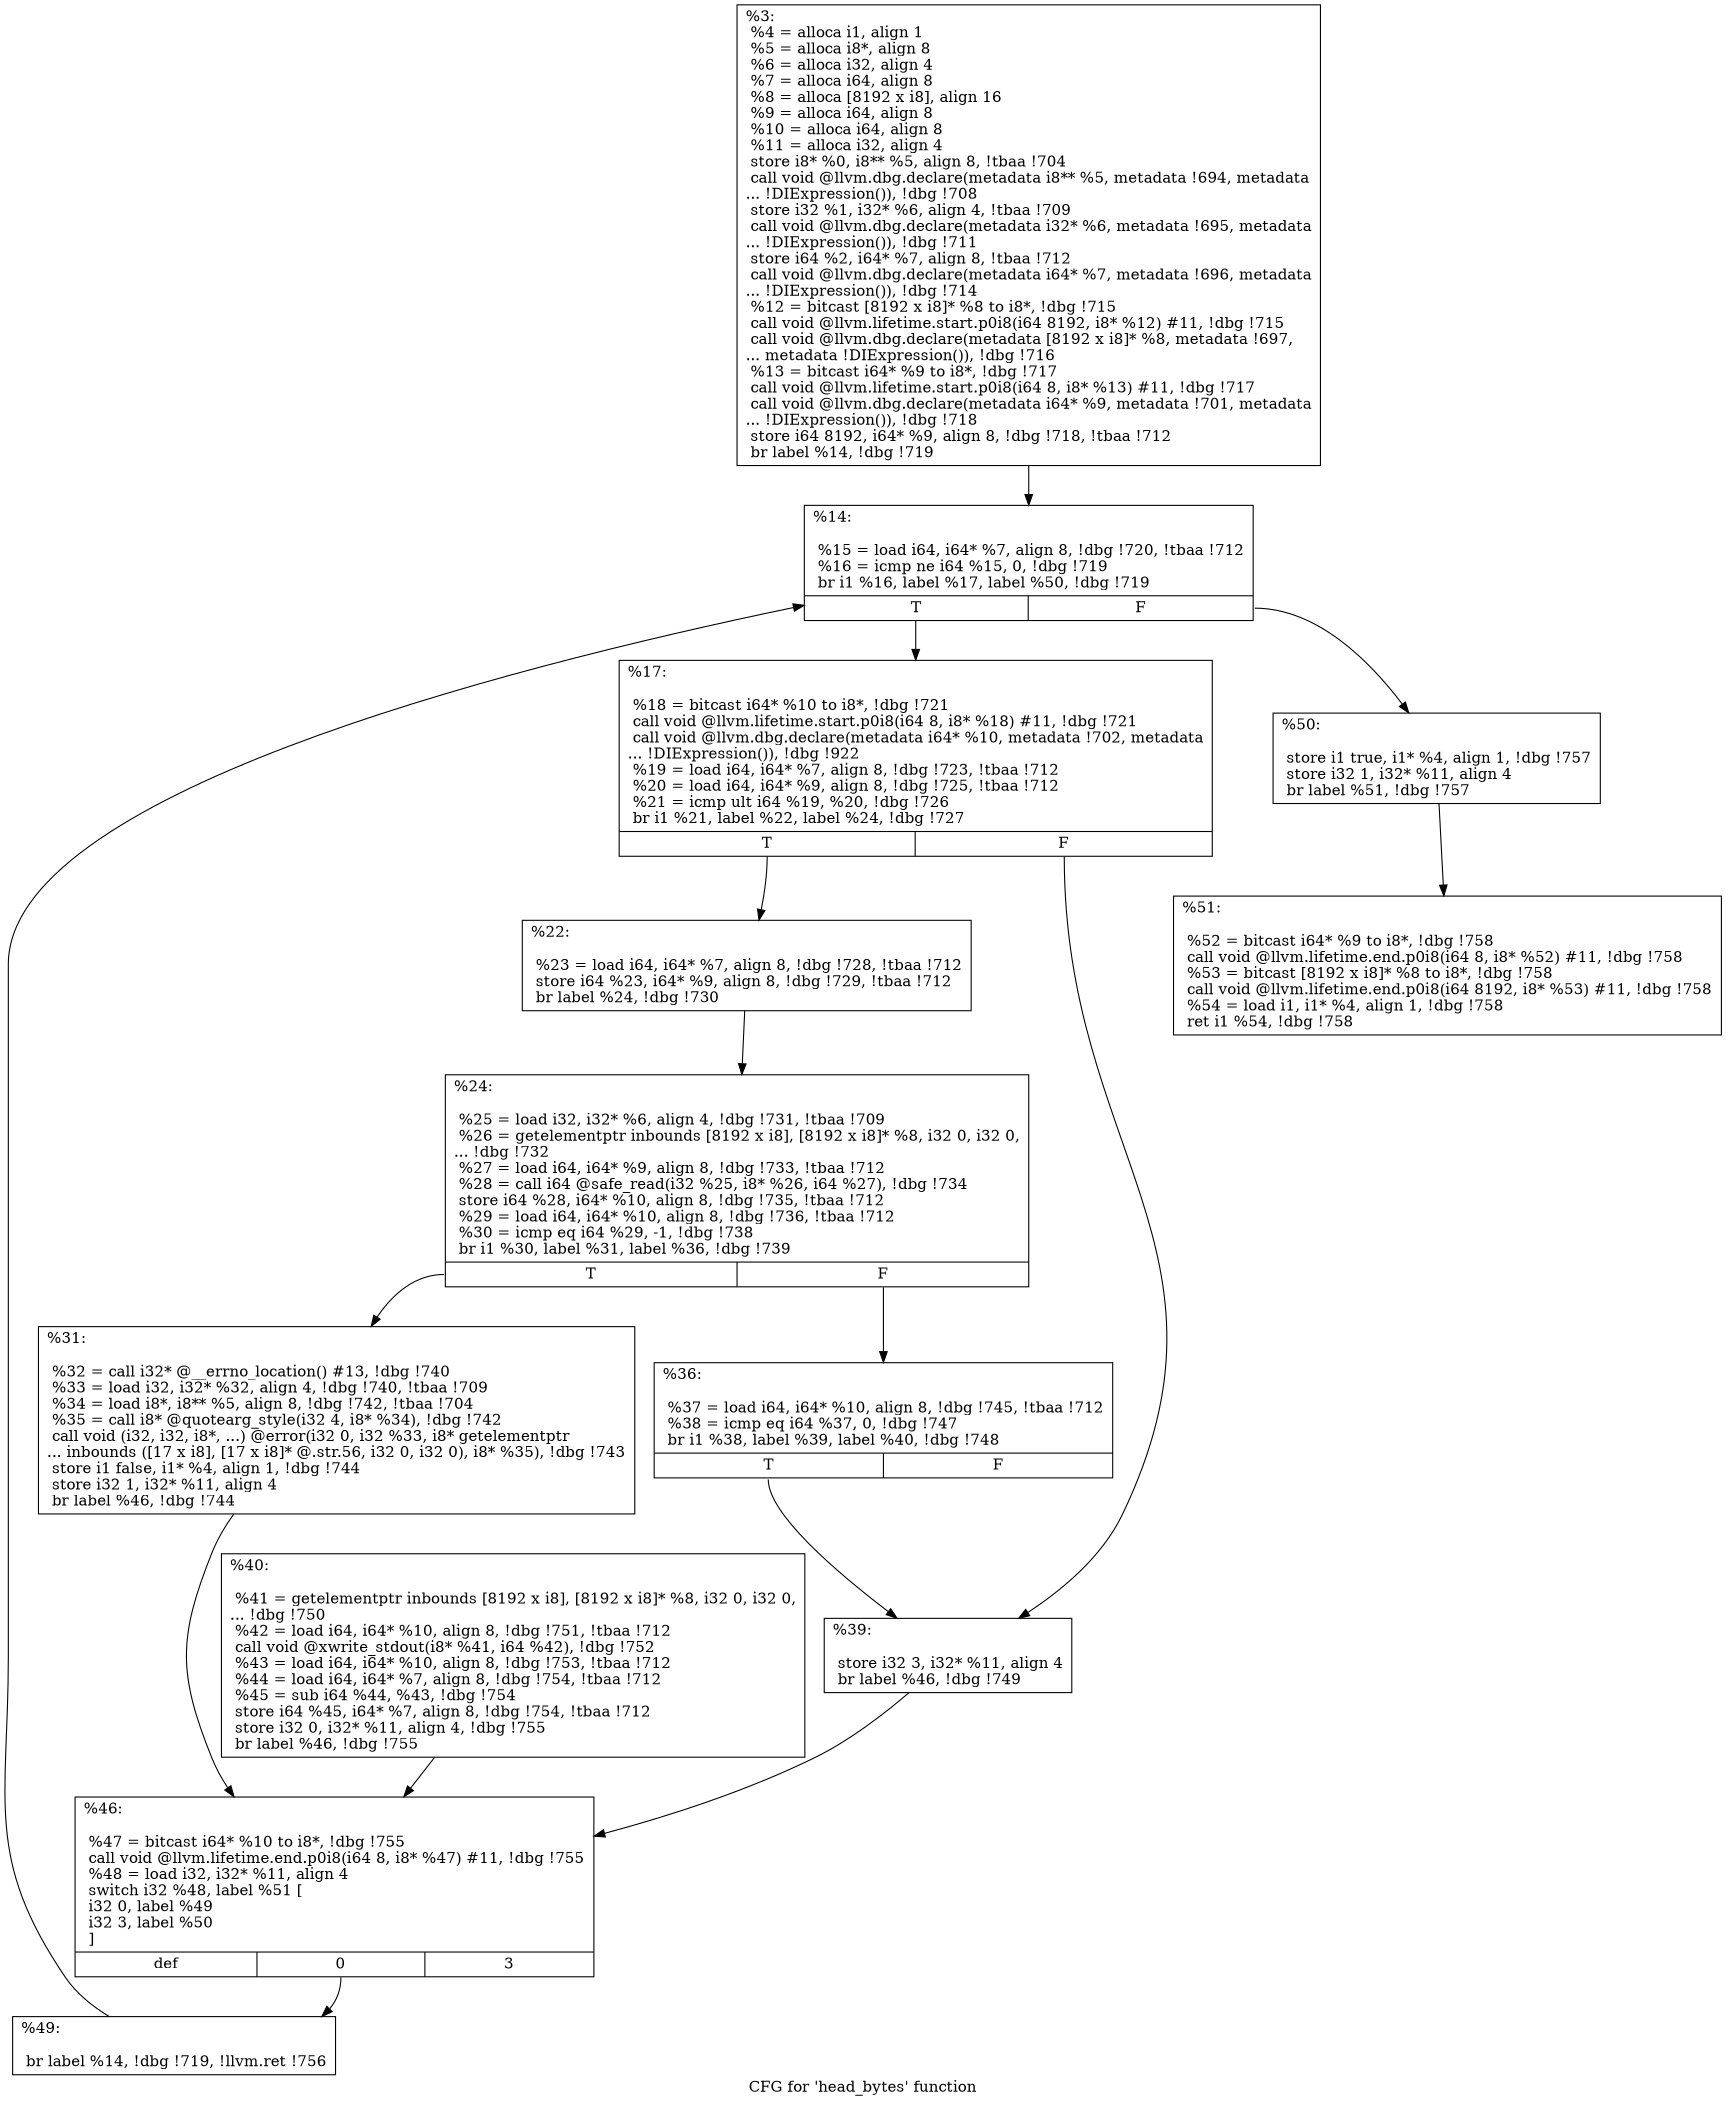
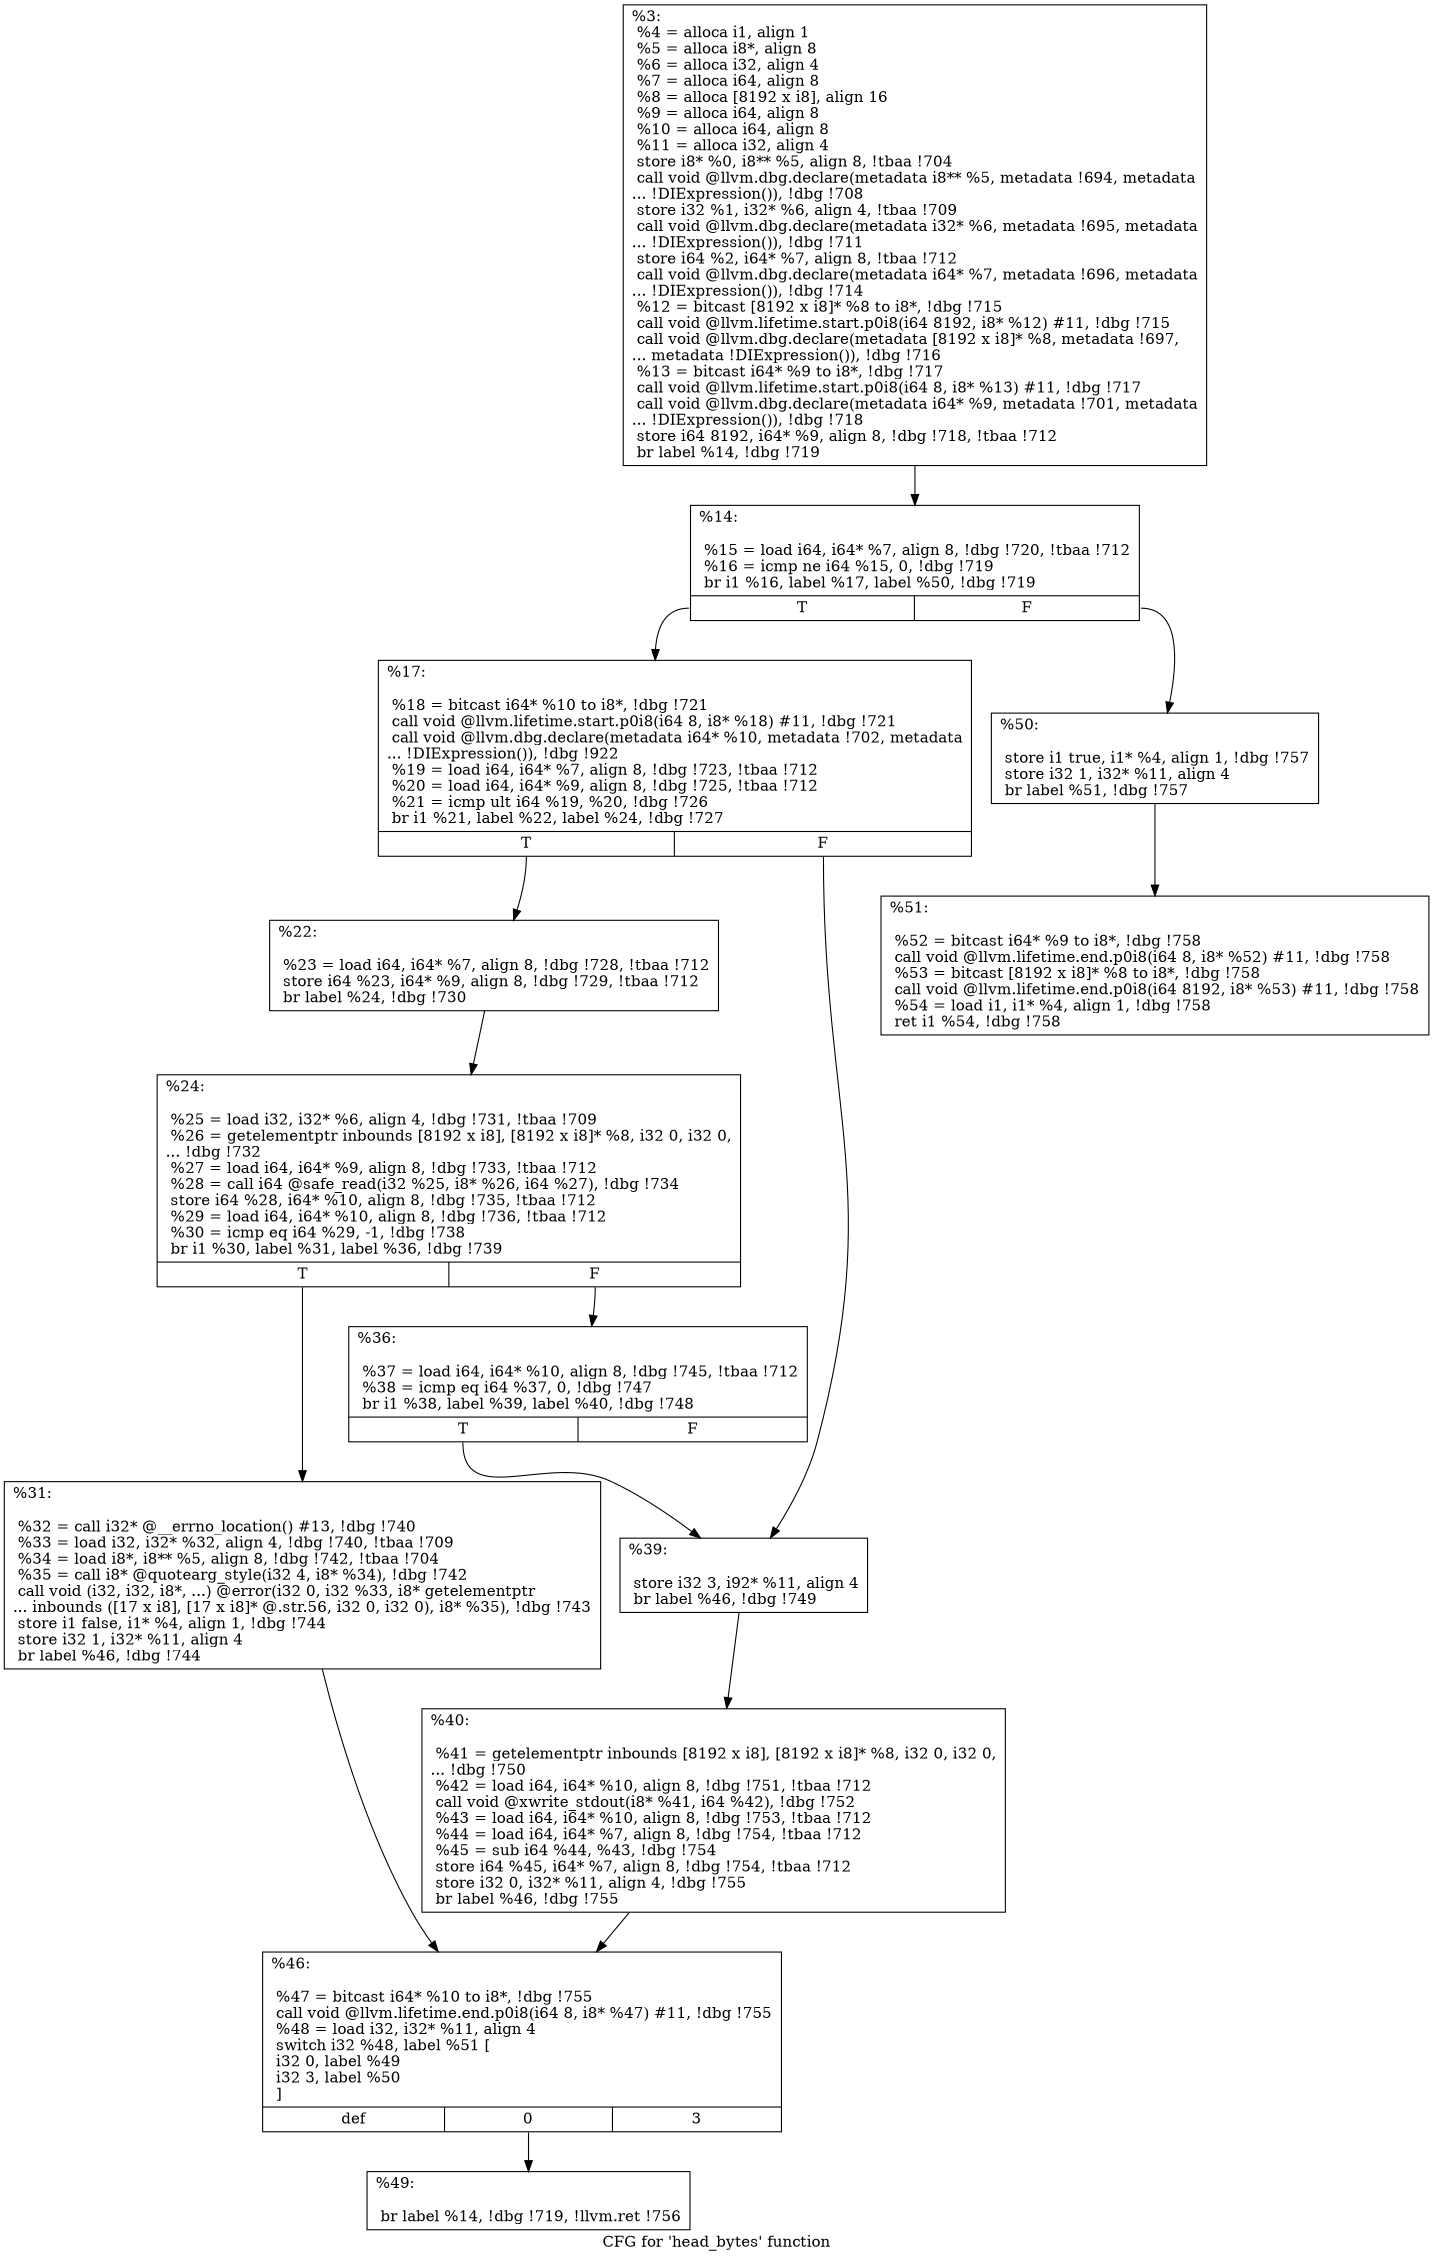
(8, 1060) -> none
(948, 1664) -> (744, 1583)
(765, 1780) -> (734, 1655)
